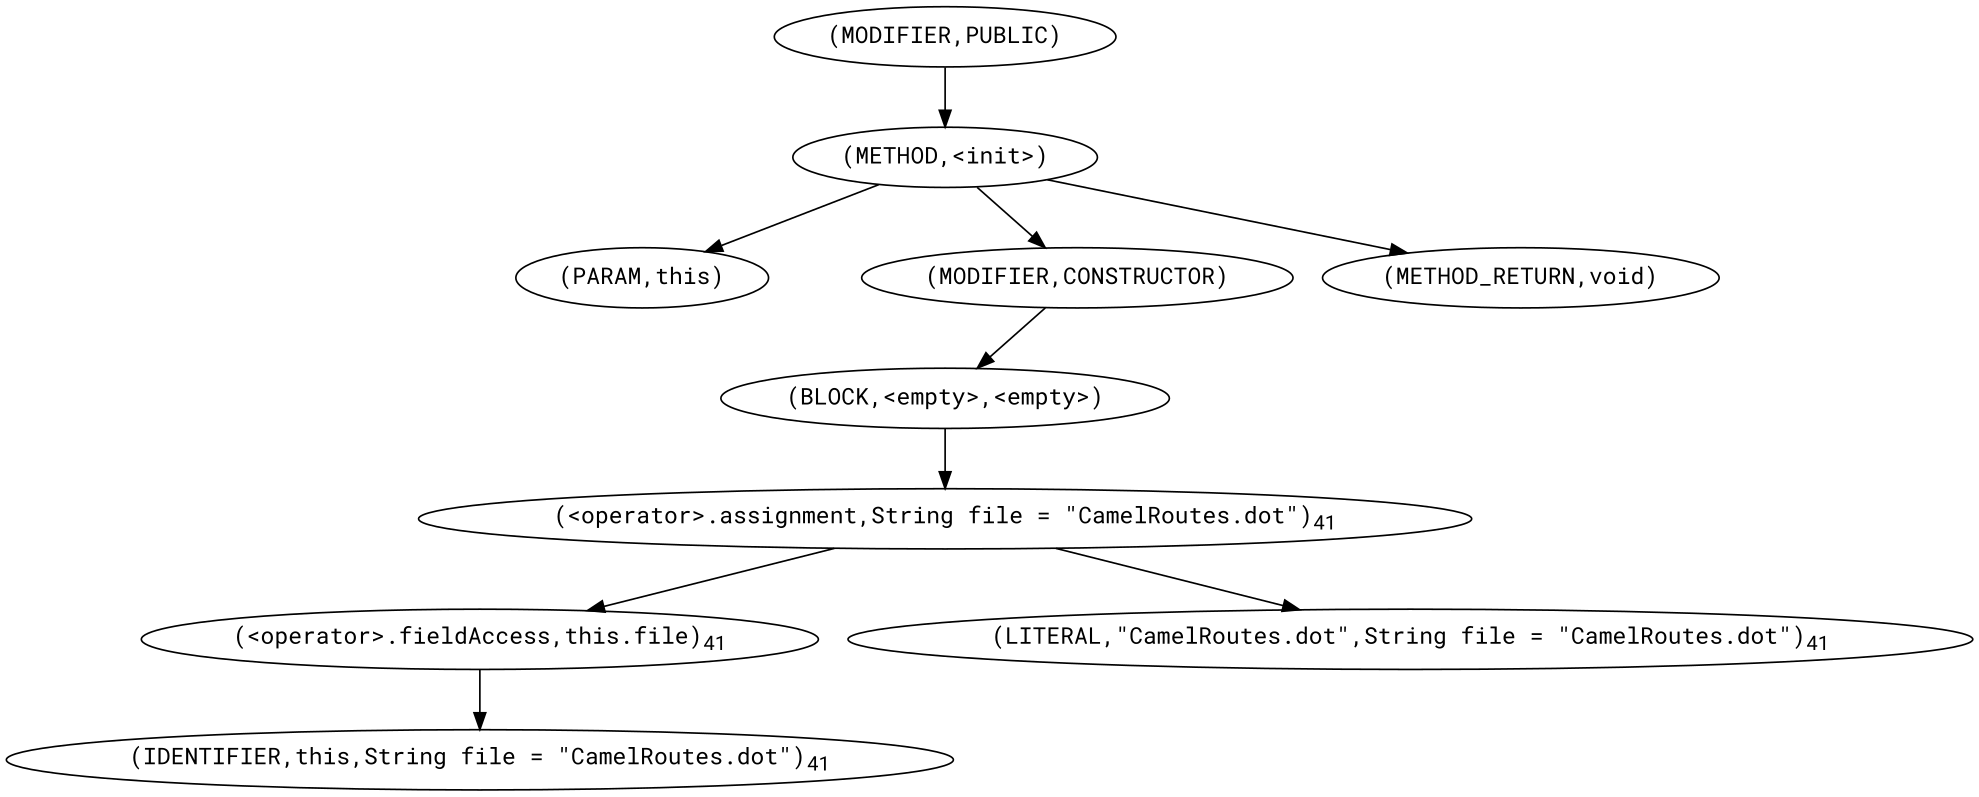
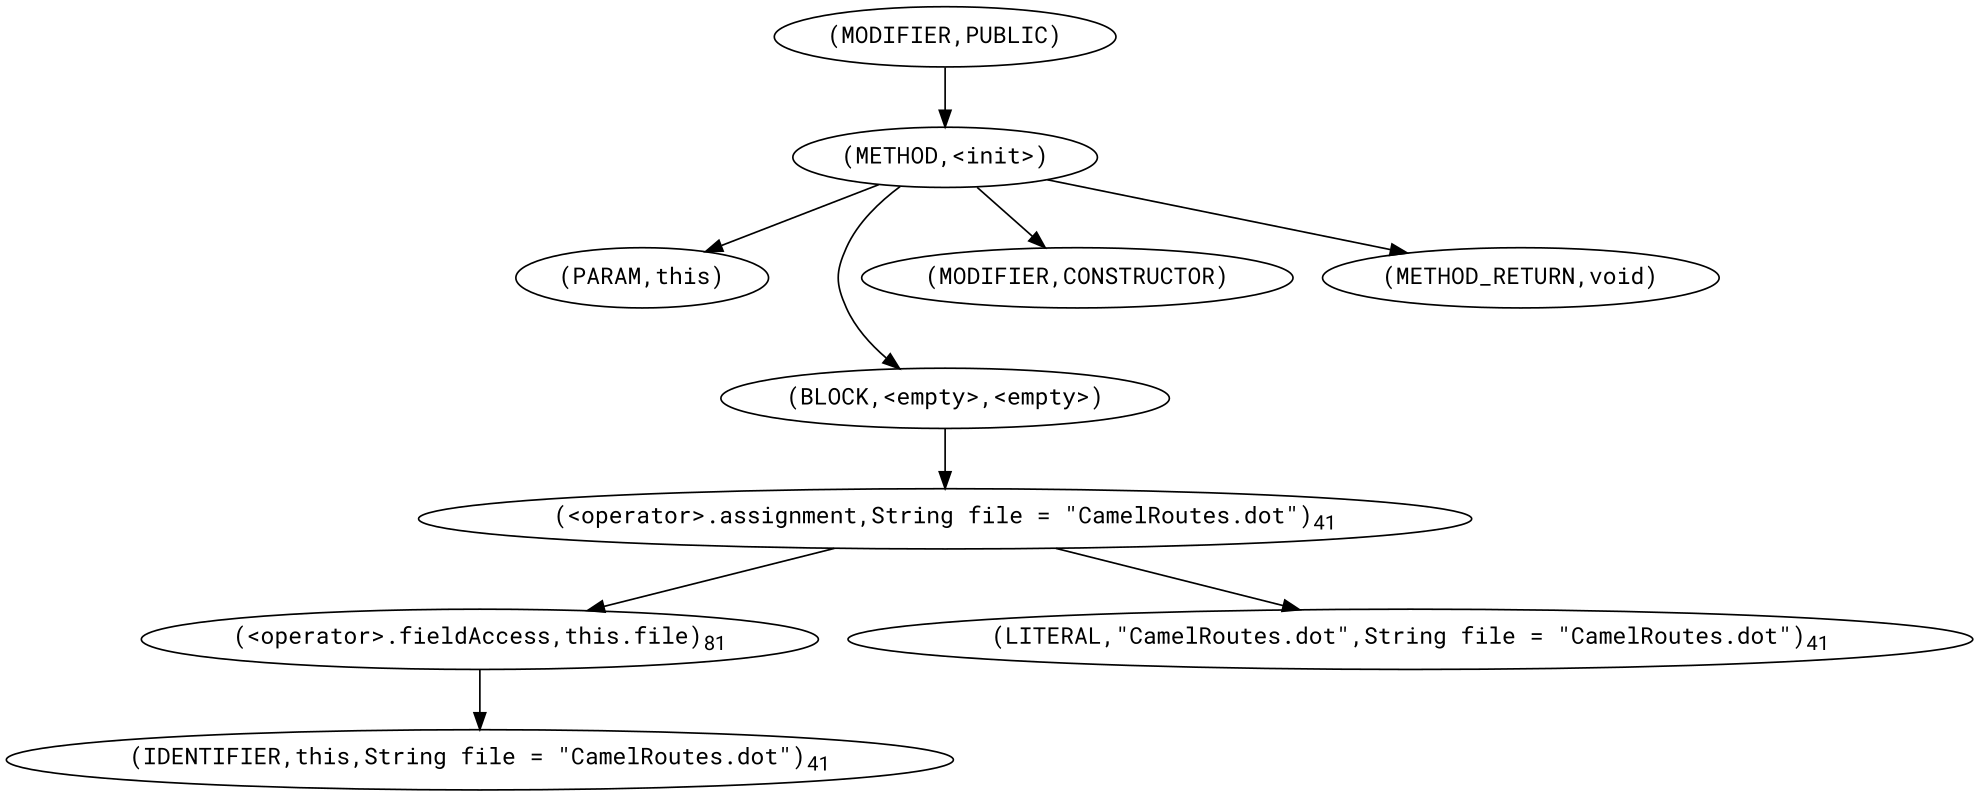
(1018, 332) -> (839, 269)
(715, 637) -> (715, 637)
